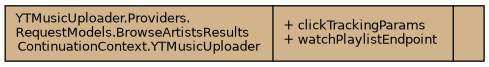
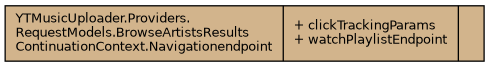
(139, 47) -> (144, 47)
